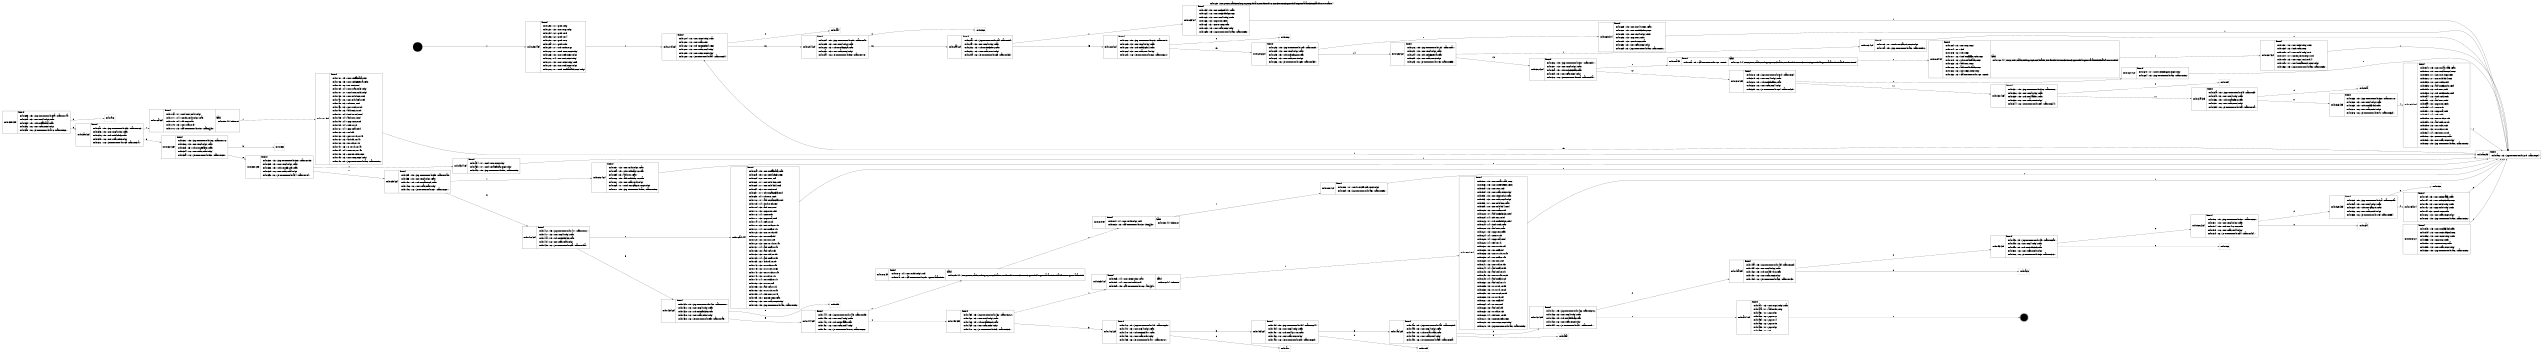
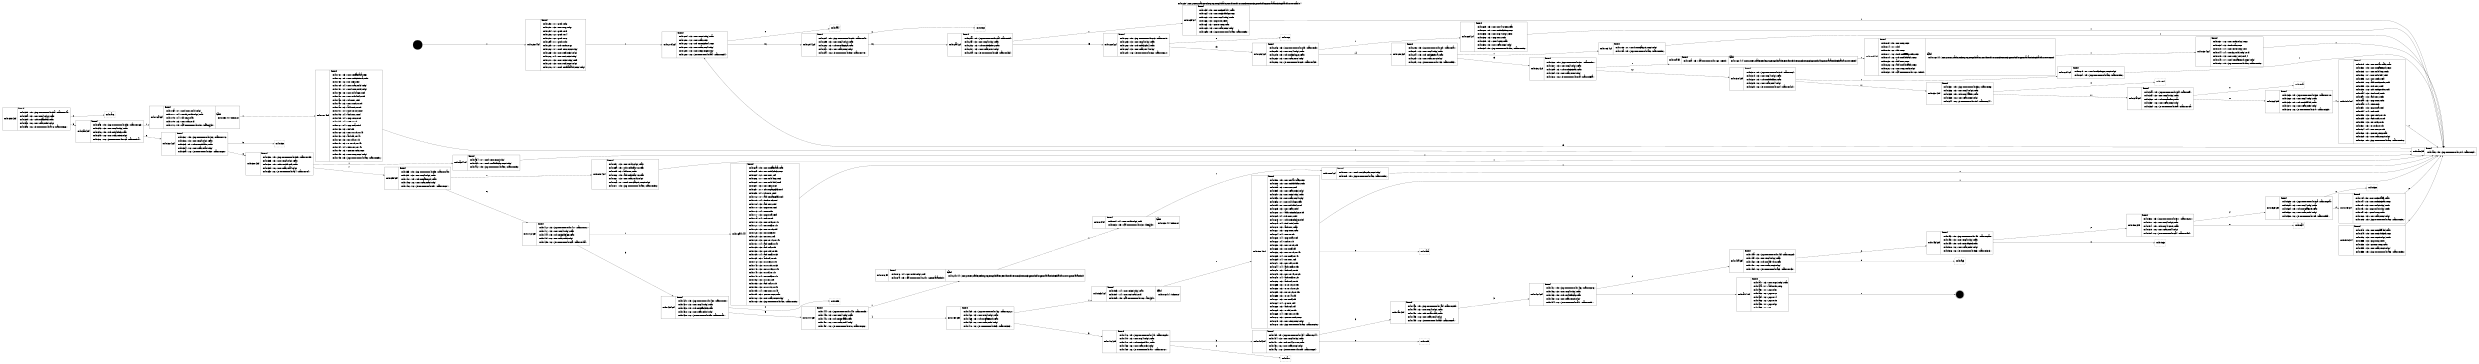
(1507, 337) -> (1369, 252)
